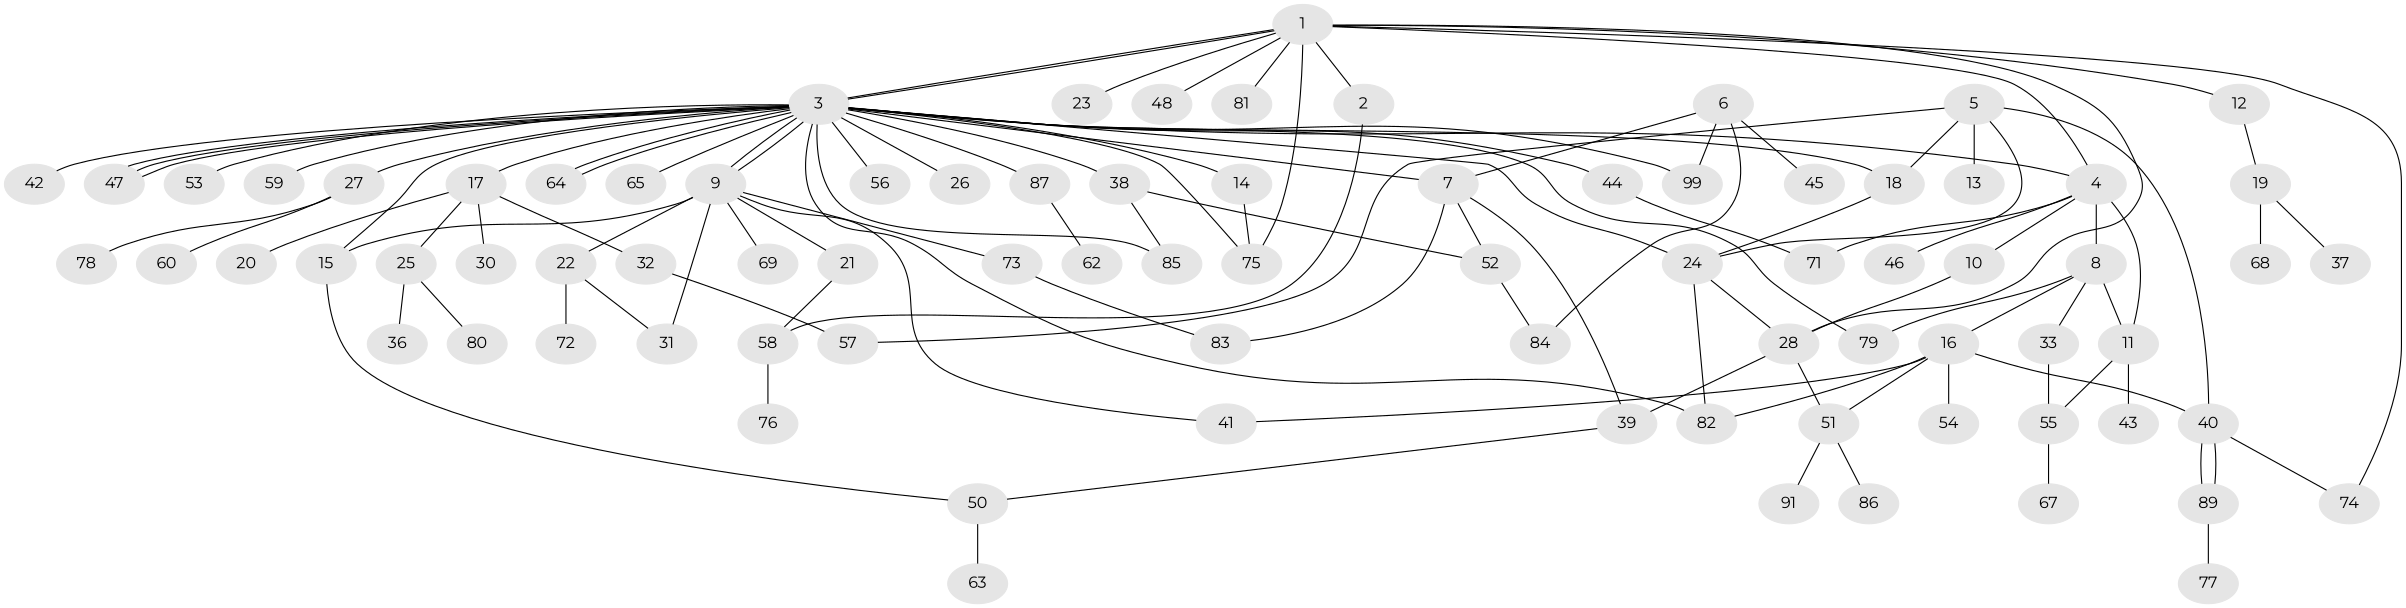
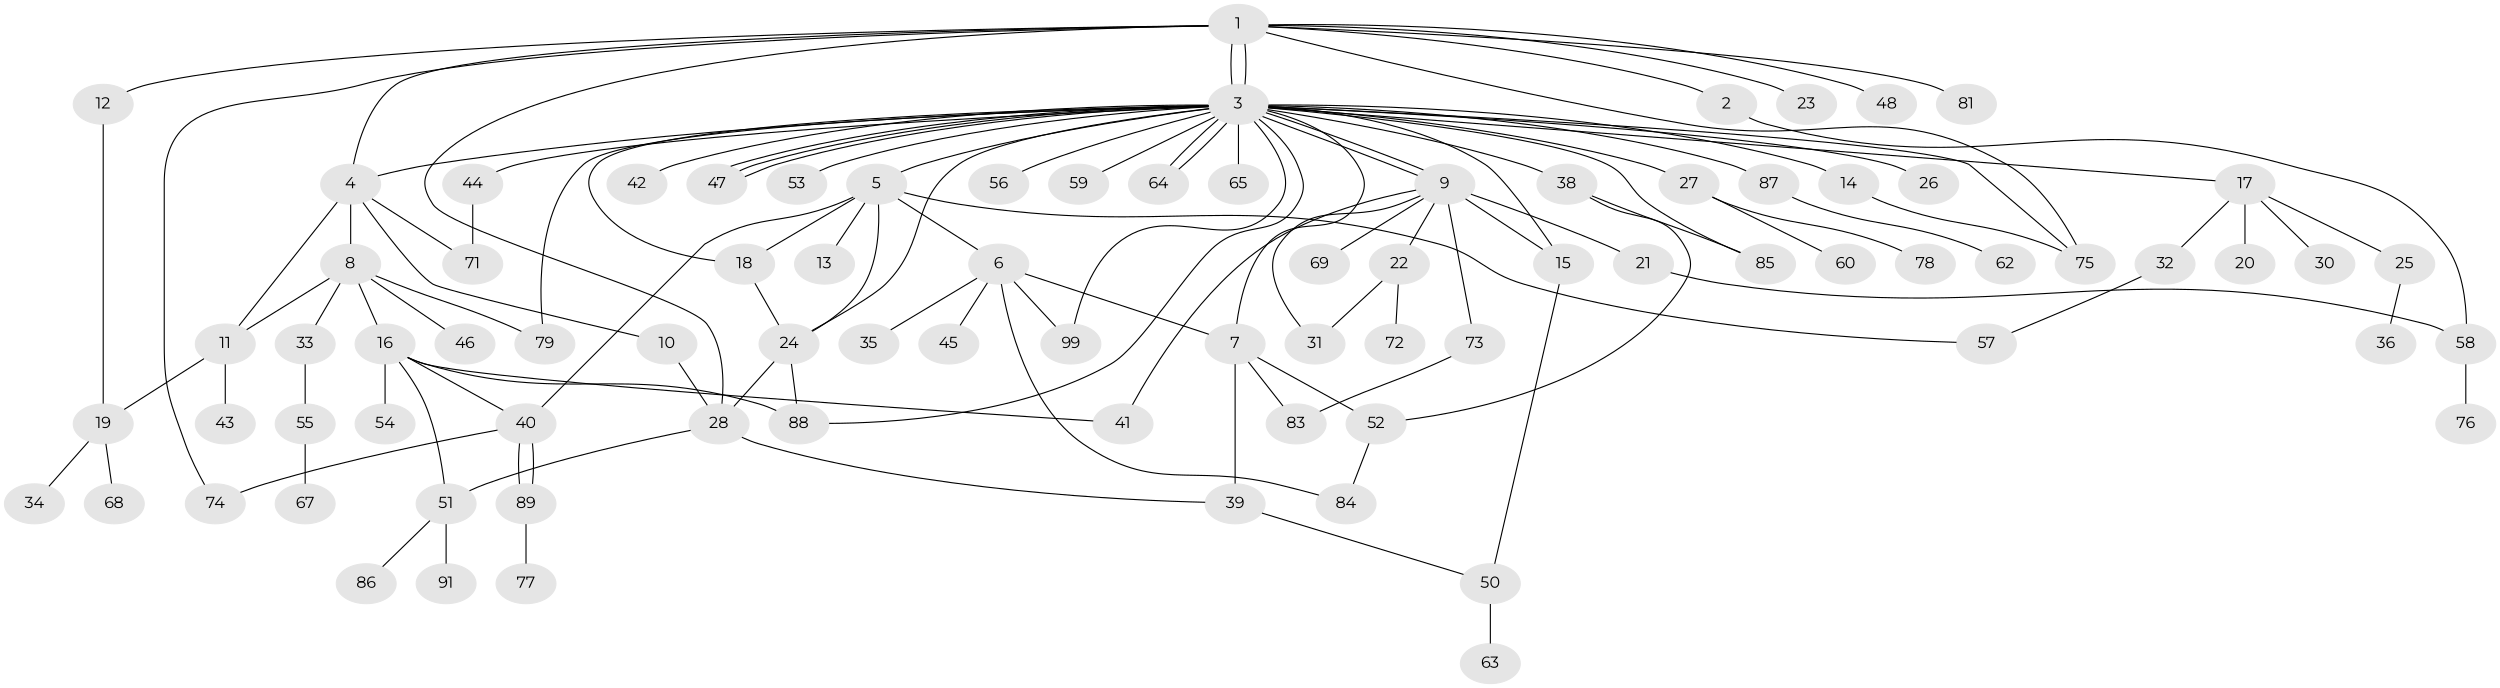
none -> (1053, 133)
none -> (938, 224)
(1956, 236) -> (408, 304)
(2340, 264) -> (34, 504)
(477, 344) -> none
none -> (869, 344)
(2084, 388) -> (160, 387)
(1707, 424) -> (799, 424)
